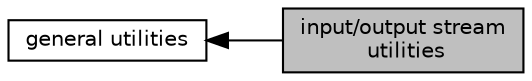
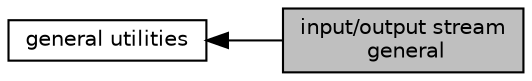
(403, 40) -> (403, 40)
